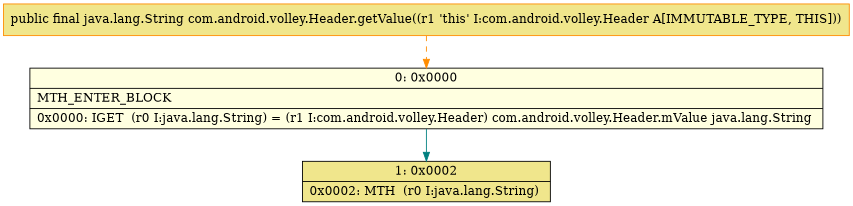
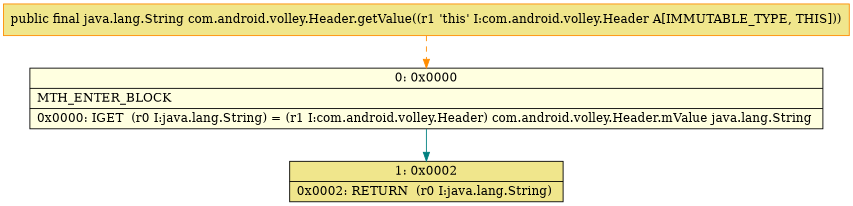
(426, 191) -> (426, 191)
